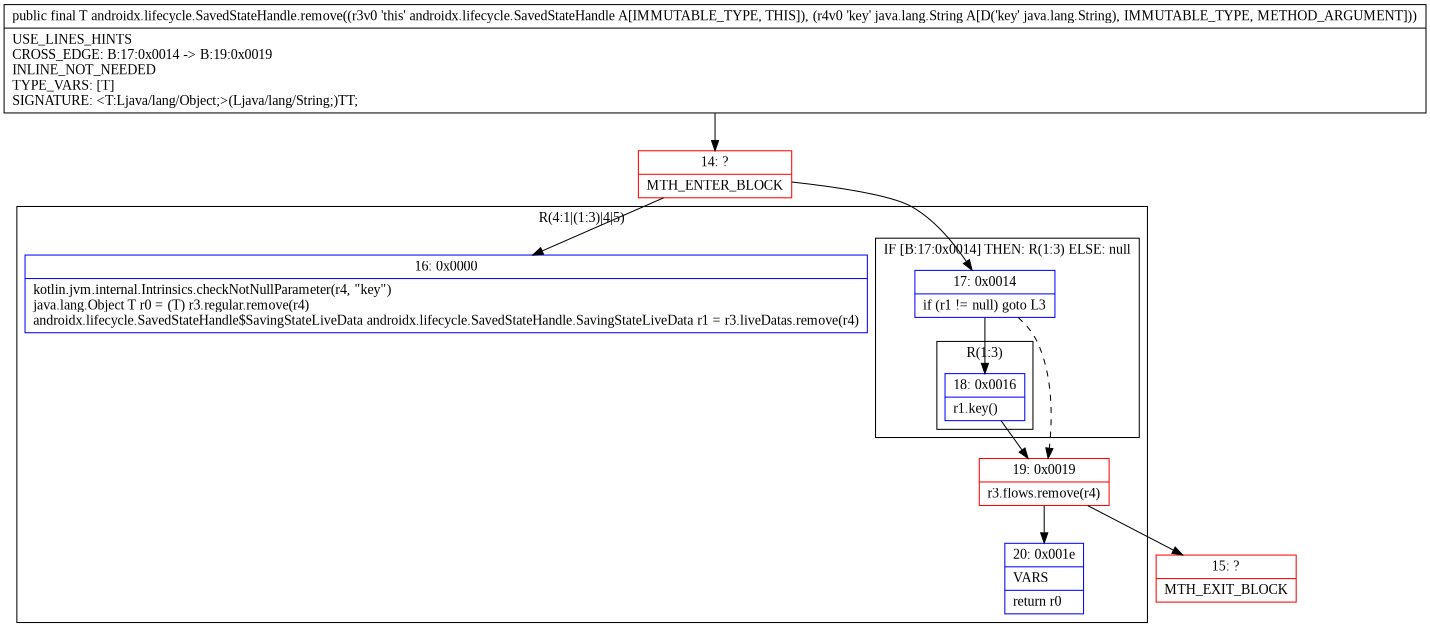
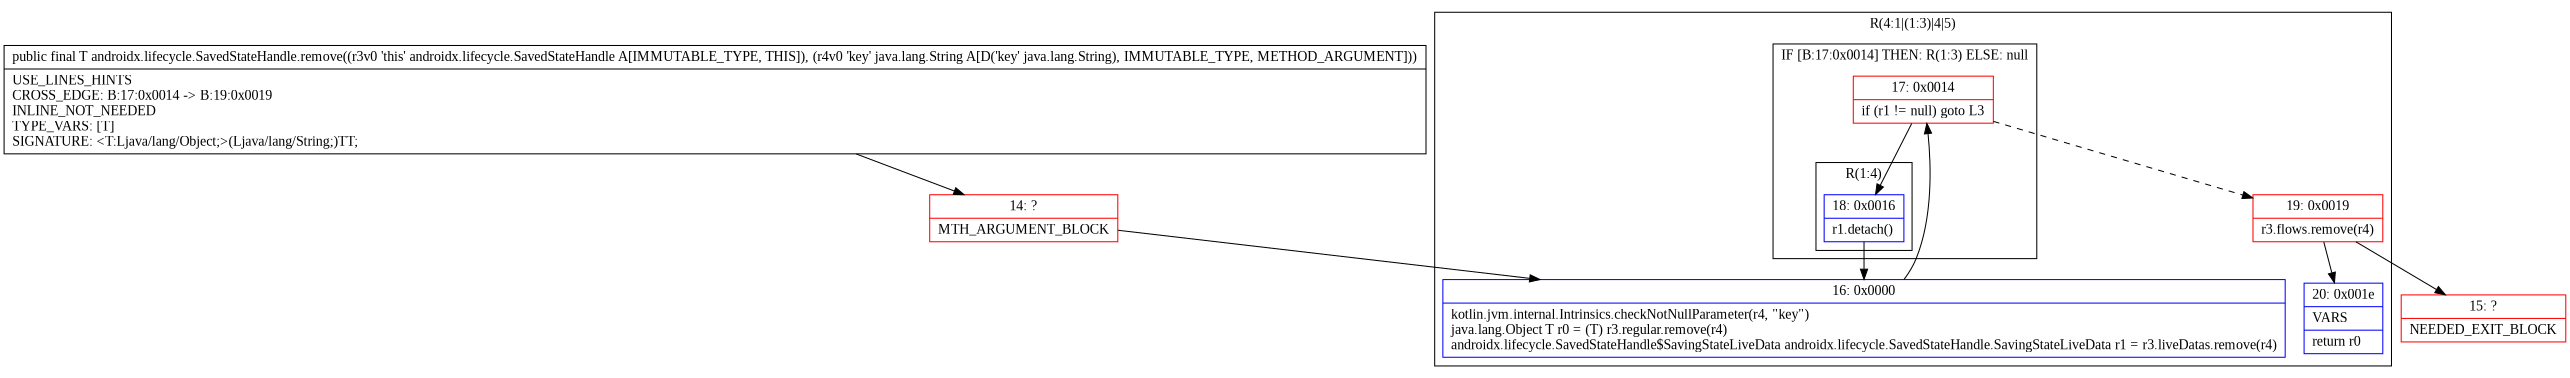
(715, 186) -> (1024, 229)
(891, 199) -> (1928, 209)
(985, 294) -> (1923, 100)
(985, 353) -> (1864, 174)
(976, 408) -> (1863, 229)
(1011, 435) -> (1864, 255)
(1226, 590) -> (2483, 330)
